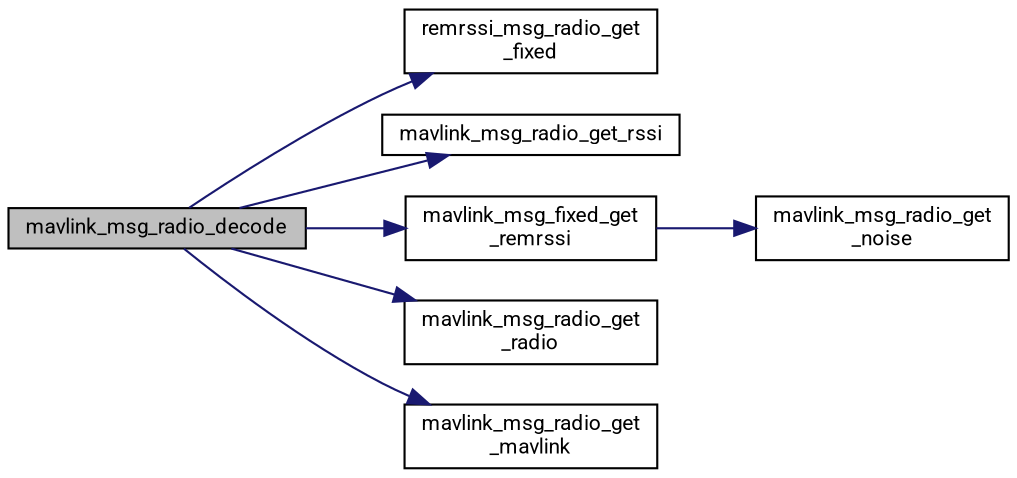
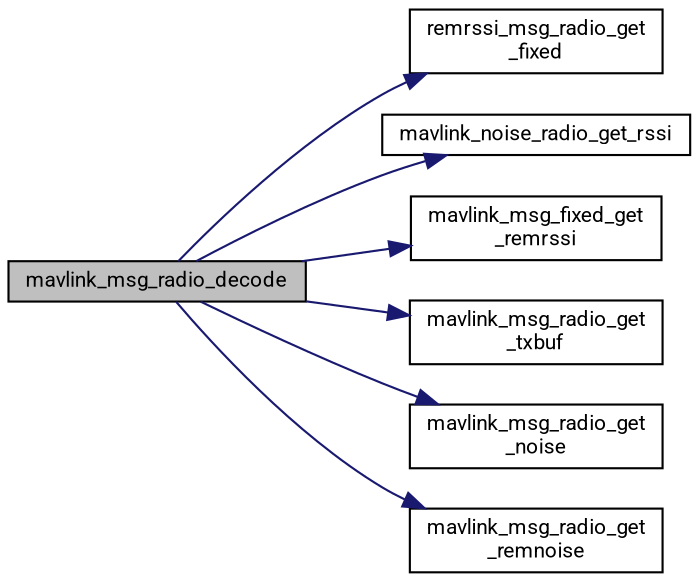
(531, 135) -> (536, 135)
(695, 228) -> (308, 352)
(531, 332) -> (536, 332)
(531, 436) -> (536, 540)
